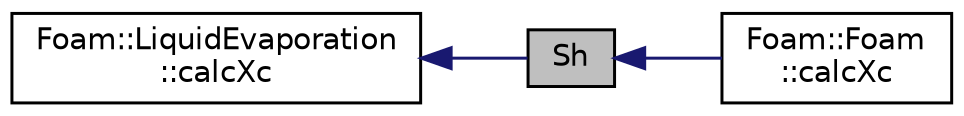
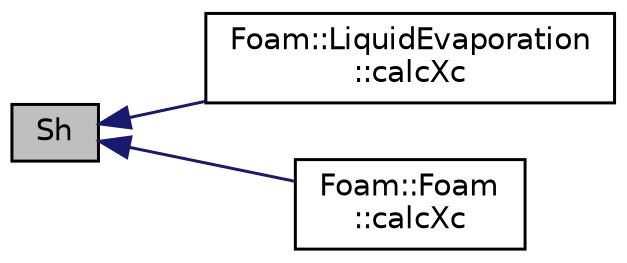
(490, 58) -> (167, 109)
